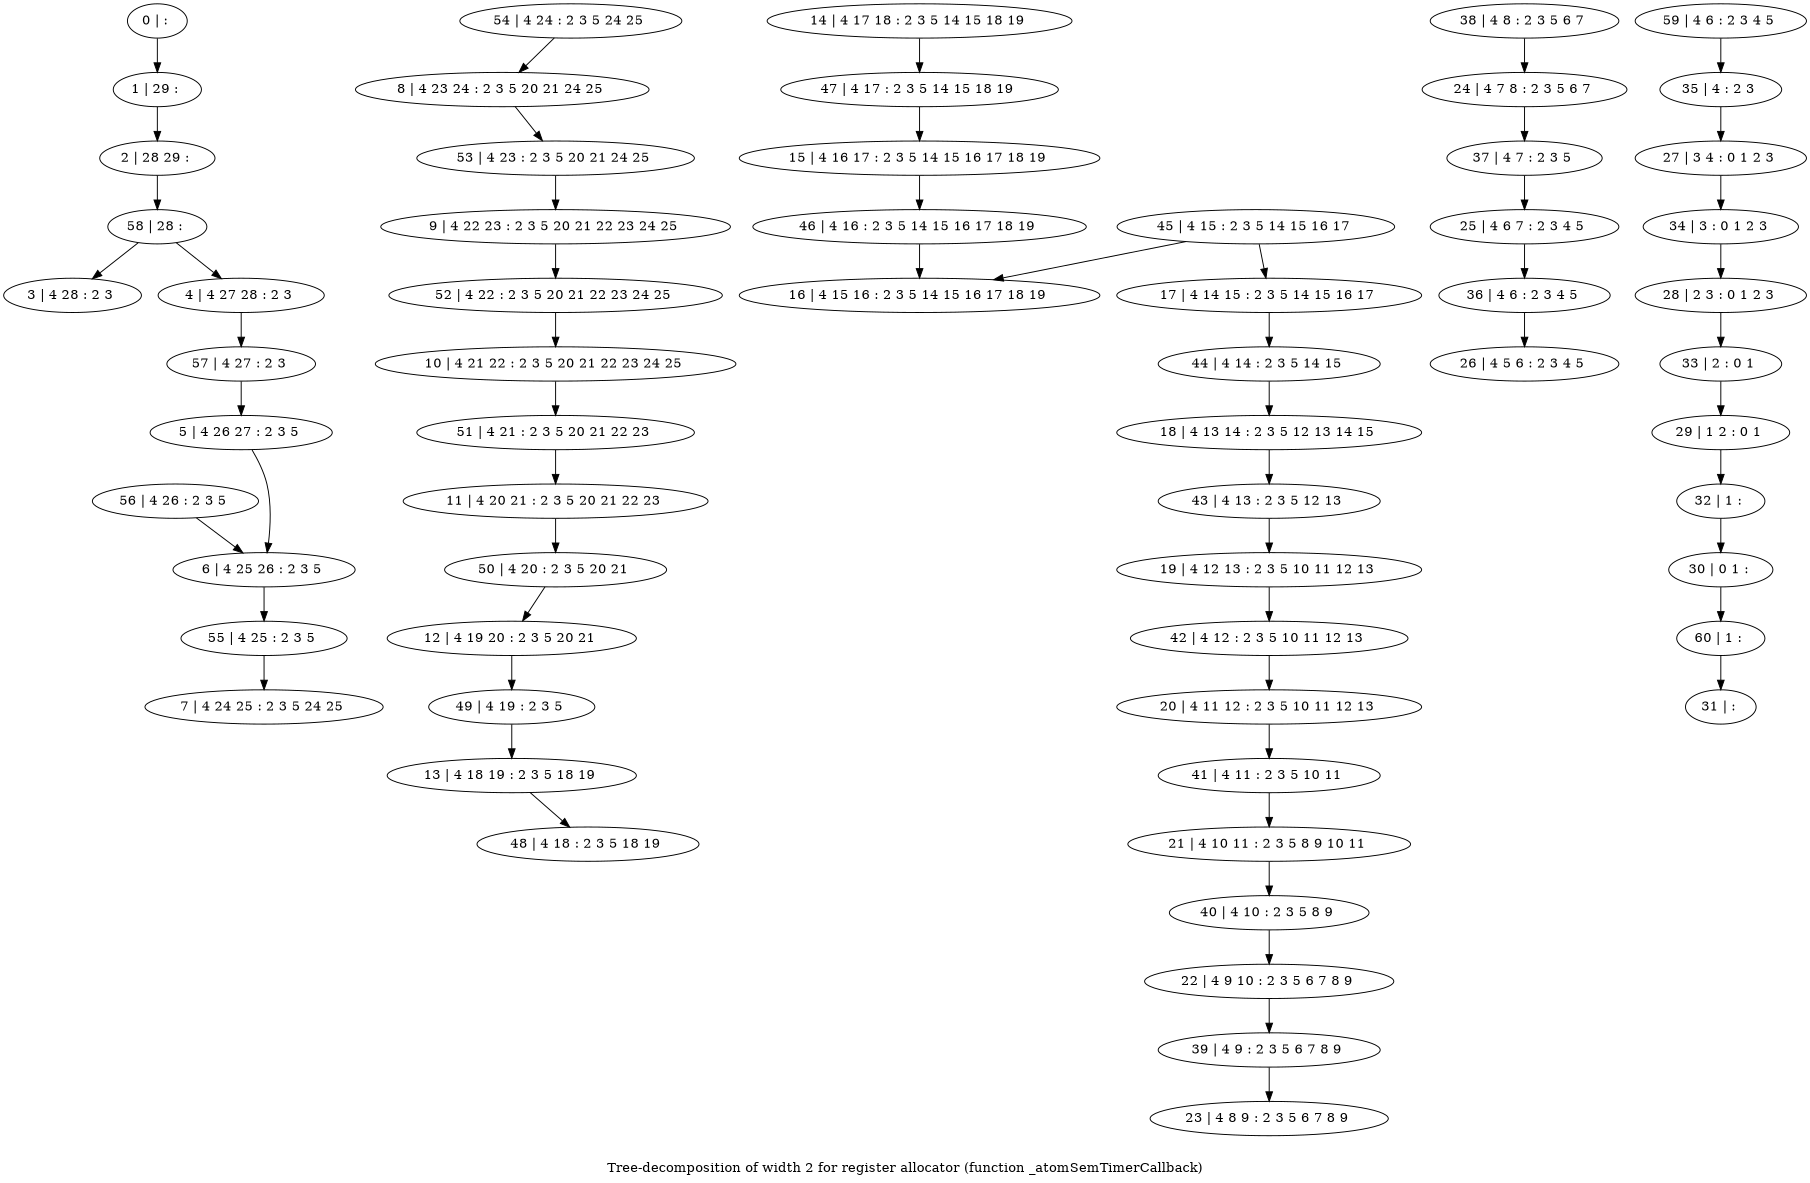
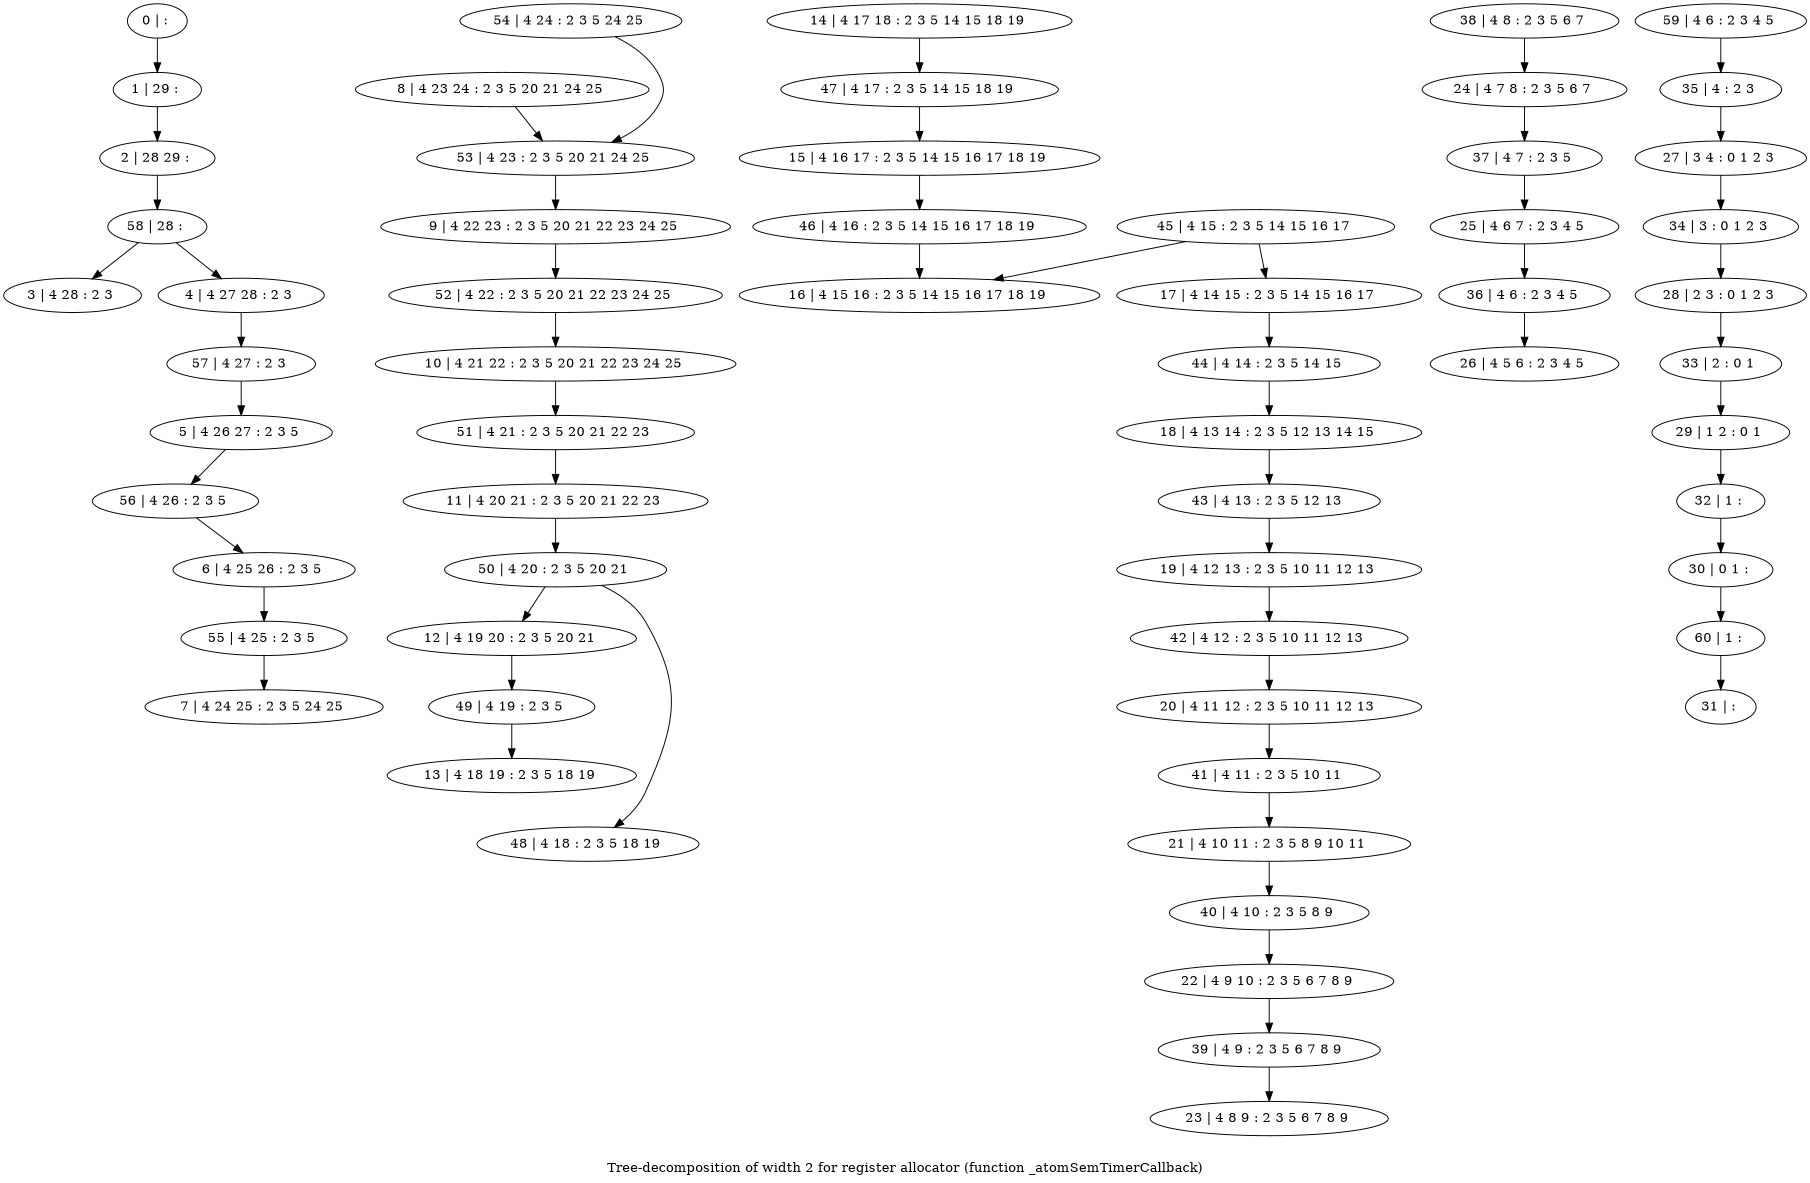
(540, 52) -> (663, 86)
(269, 495) -> (212, 463)
(546, 807) -> (671, 697)
